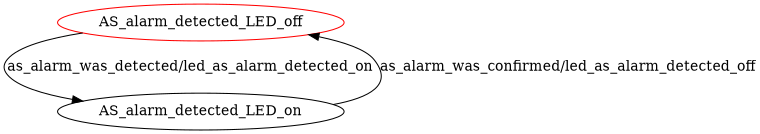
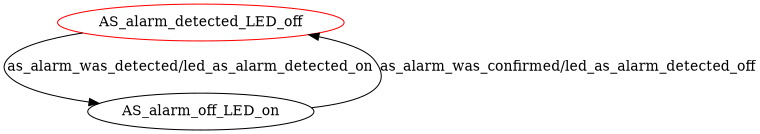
(201, 112) -> (201, 112)
